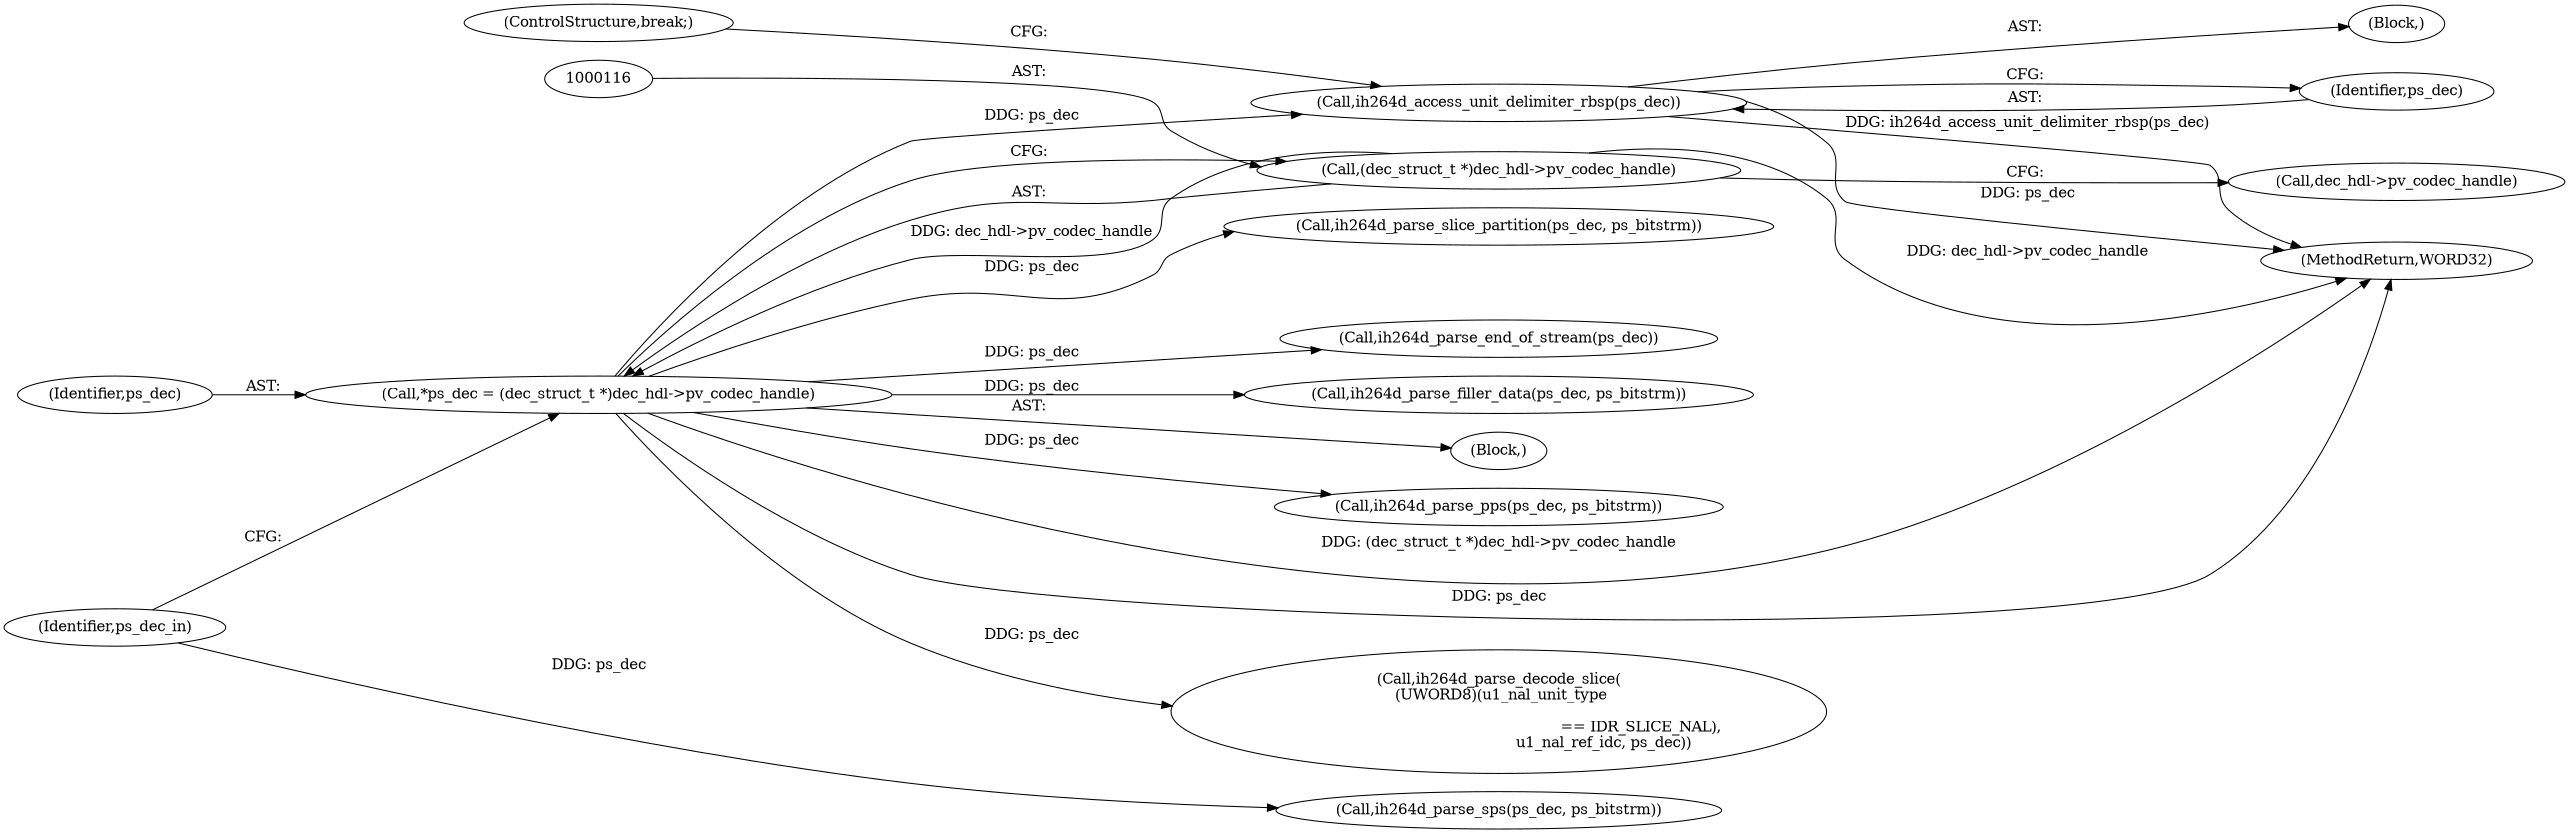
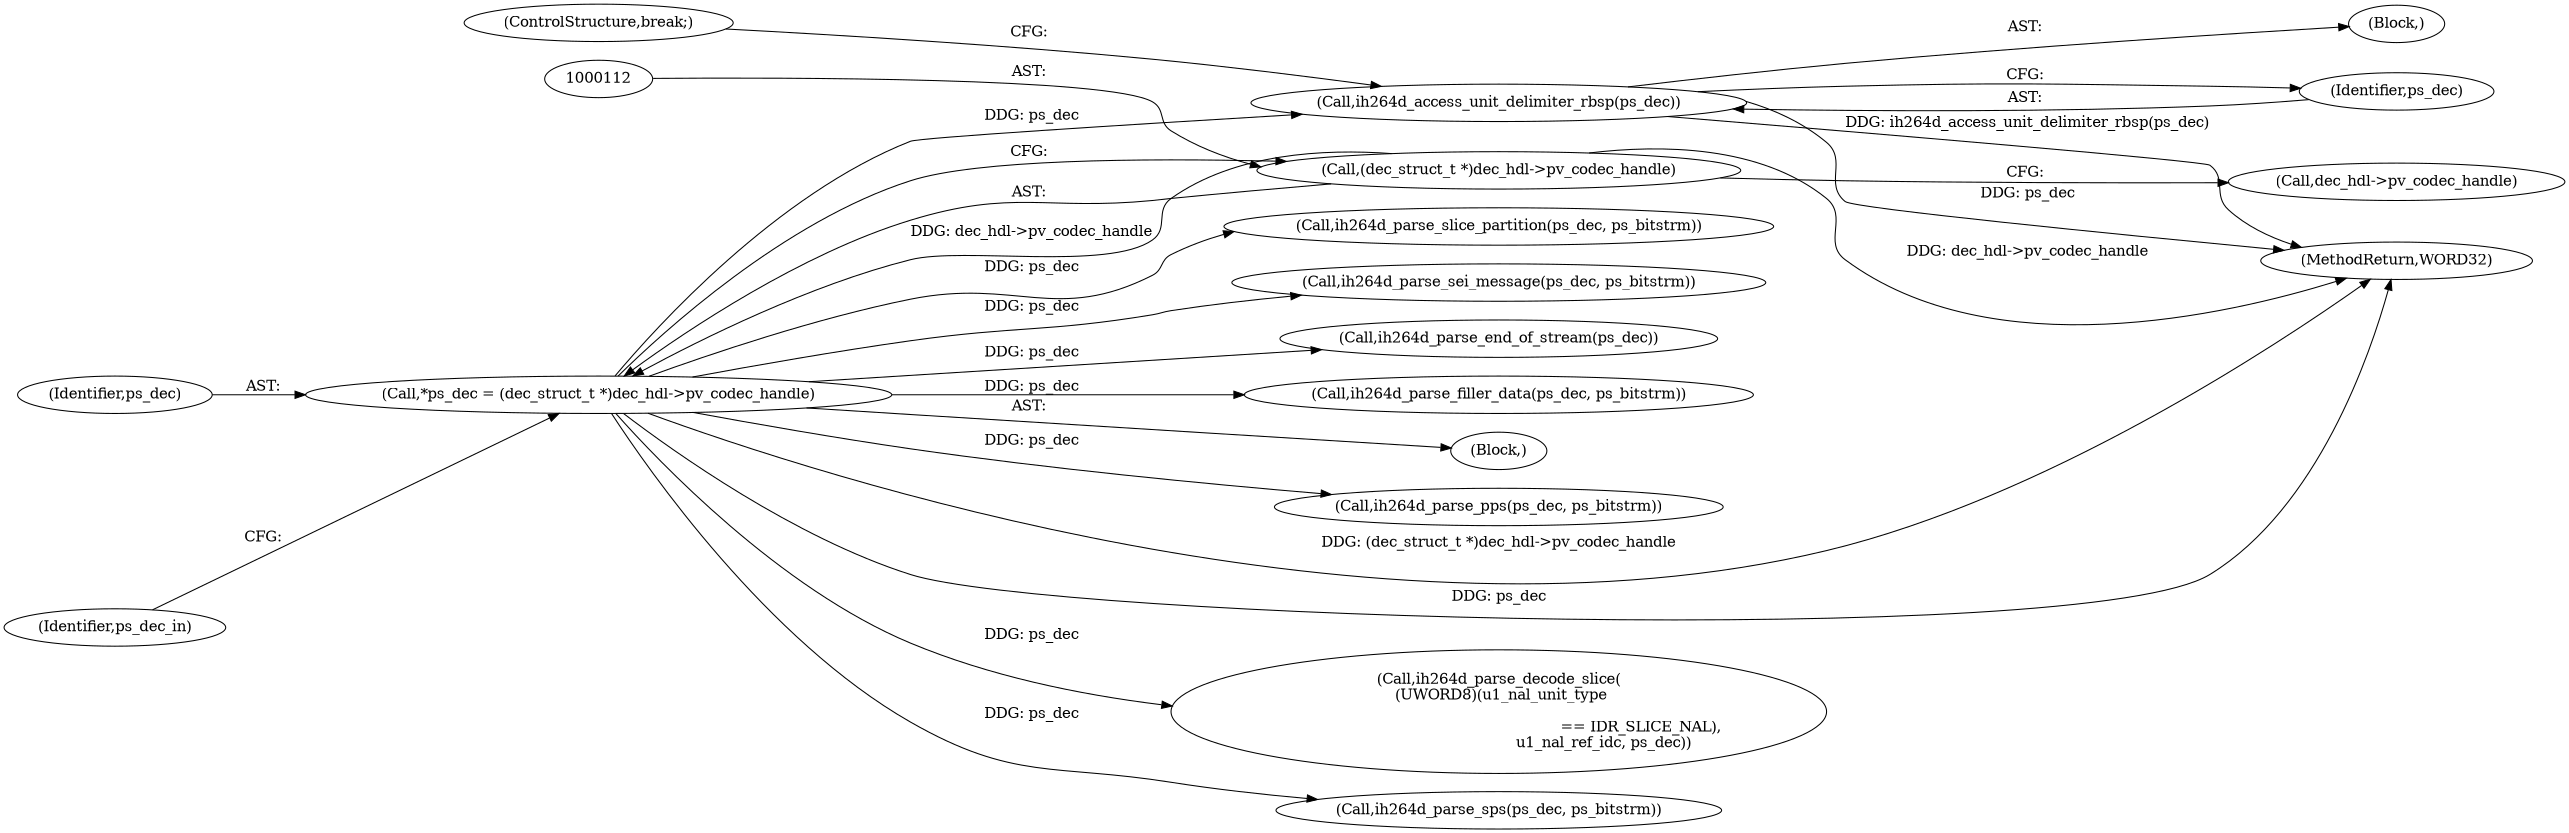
(599, 79) -> (599, 79)
none -> (1499, 283)
(718, 755) -> (900, 715)
